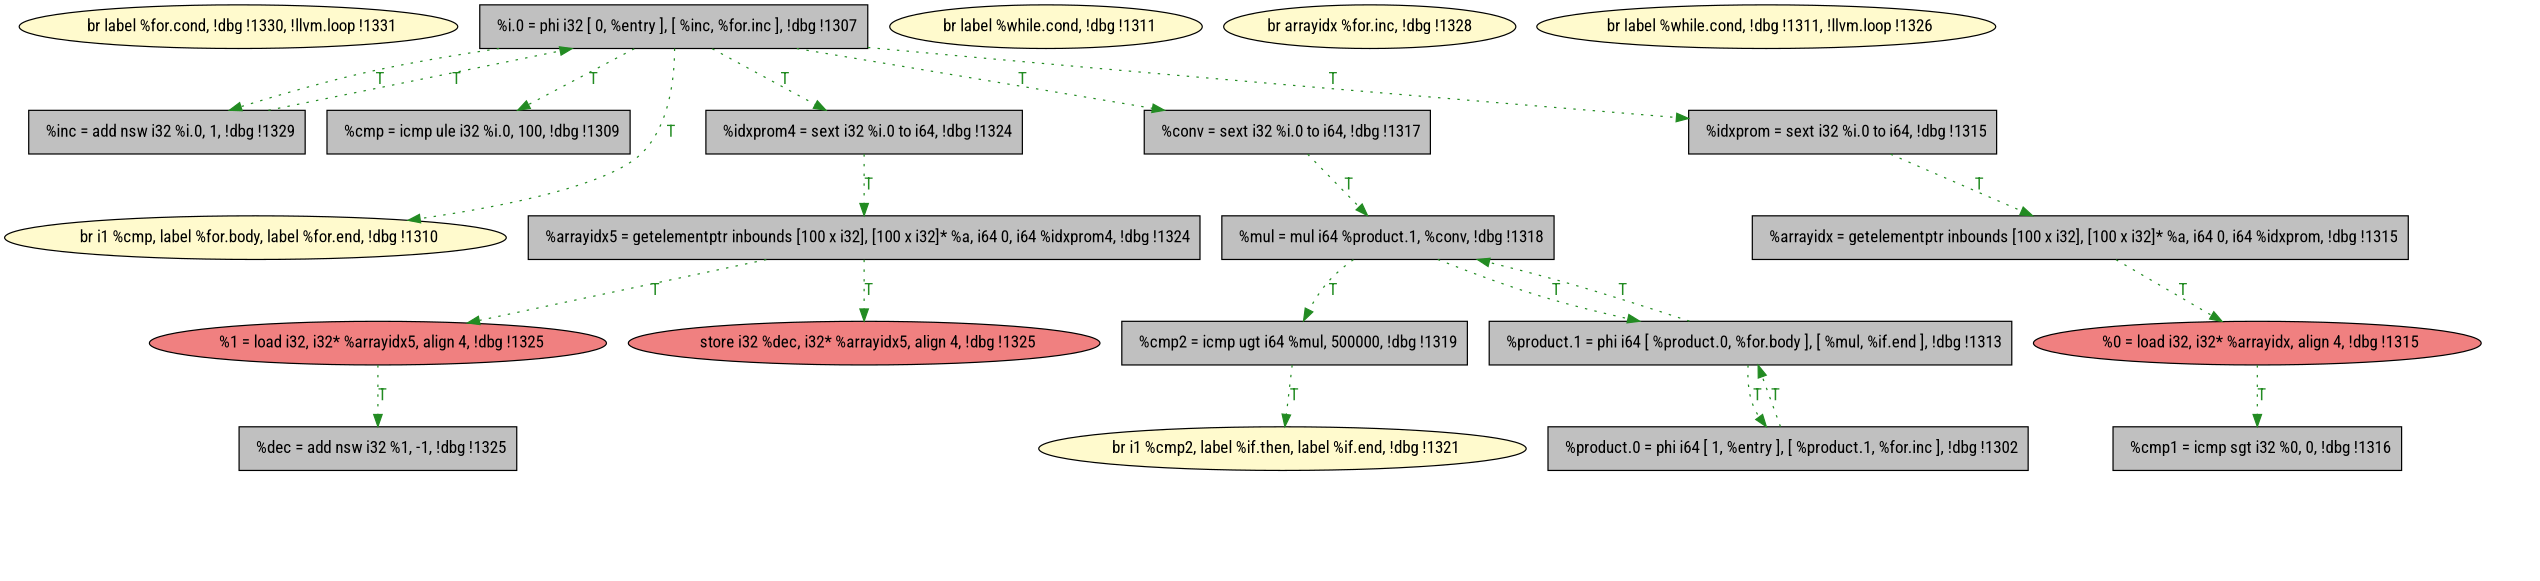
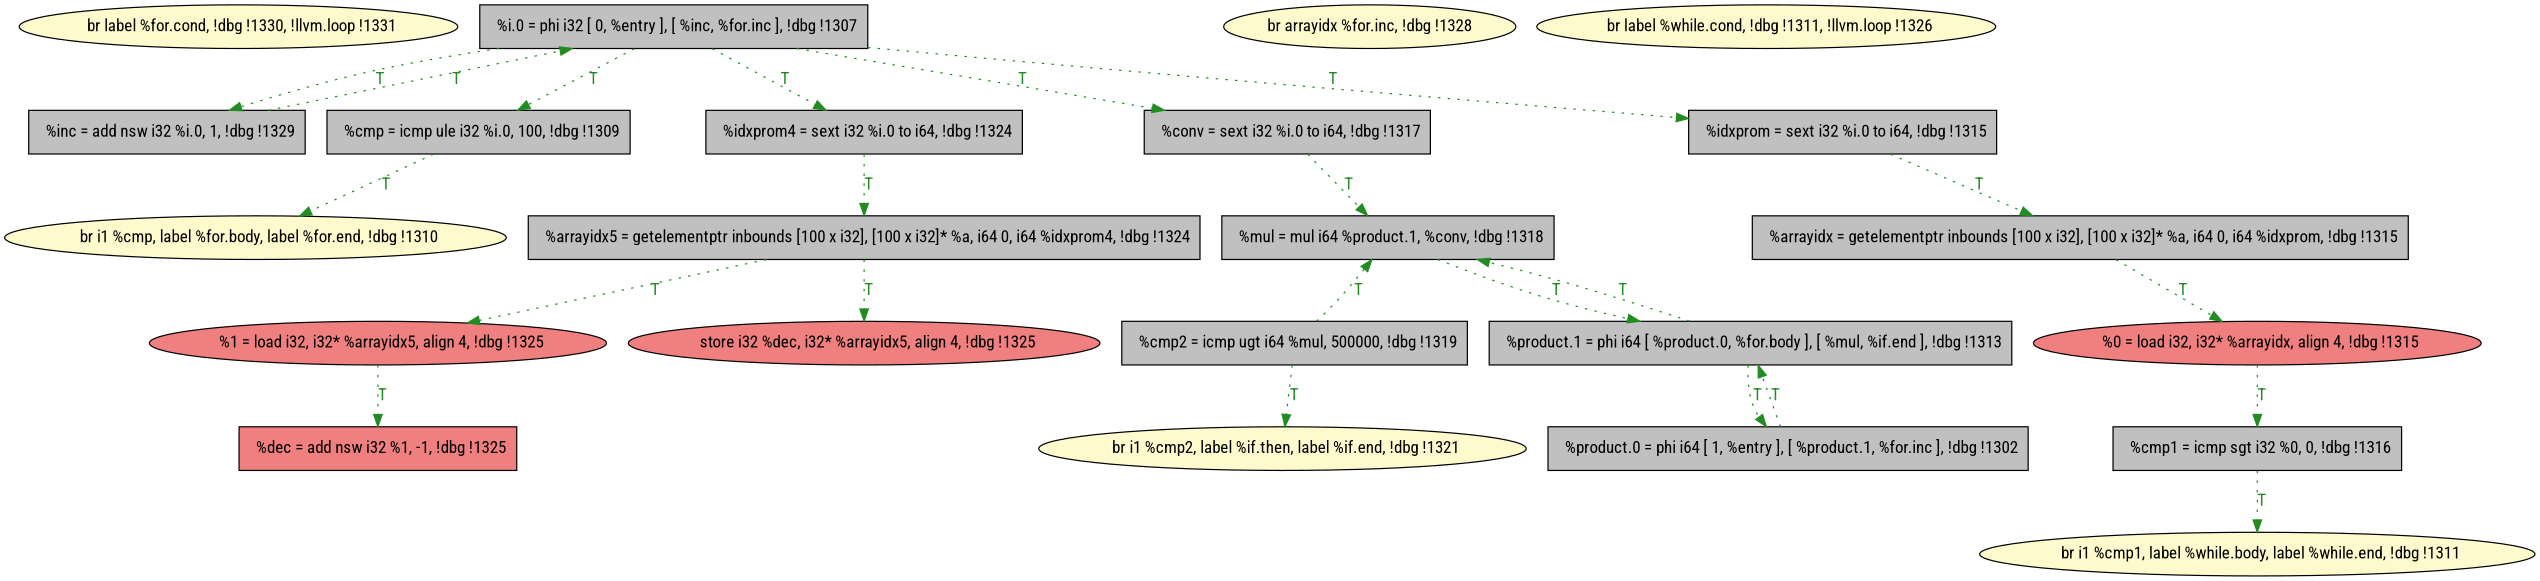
(1046, 27) -> none
(589, 182) -> (372, 183)
(1328, 282) -> (1341, 296)
(378, 449) -> (378, 449)
none -> (2257, 554)
